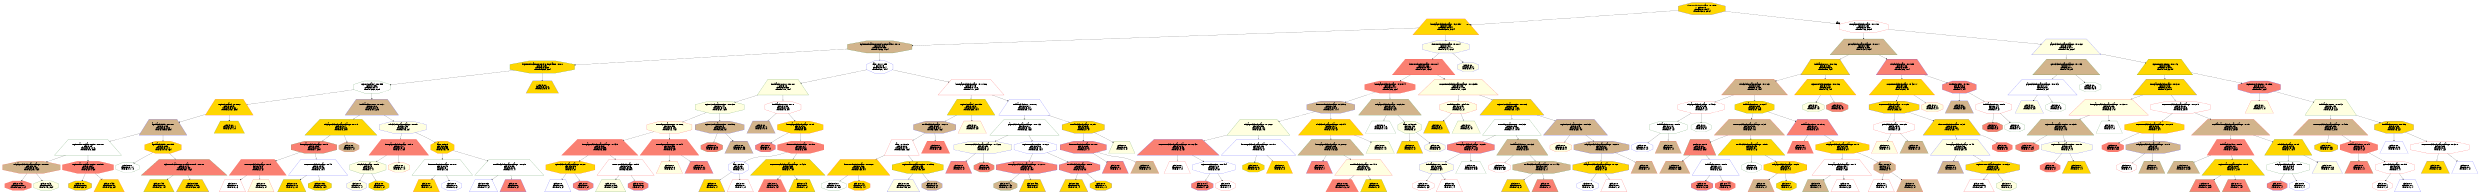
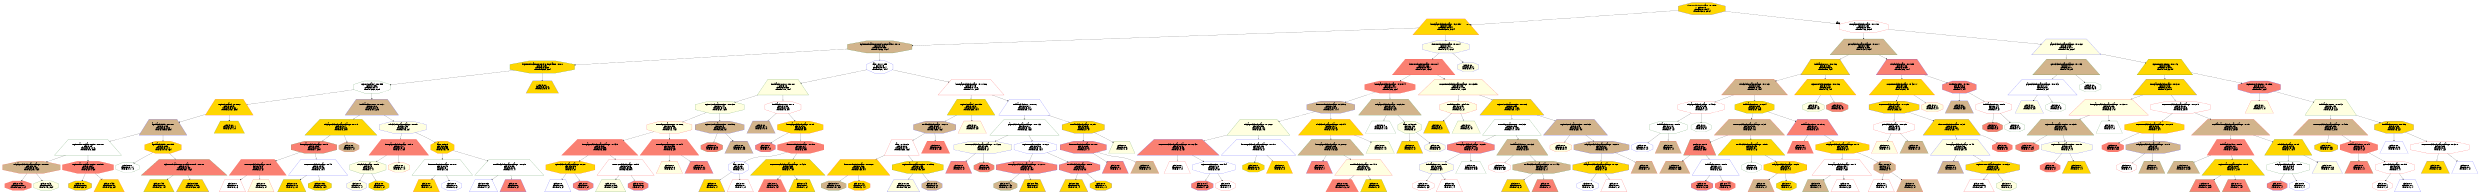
(834, 186) -> (834, 186)
